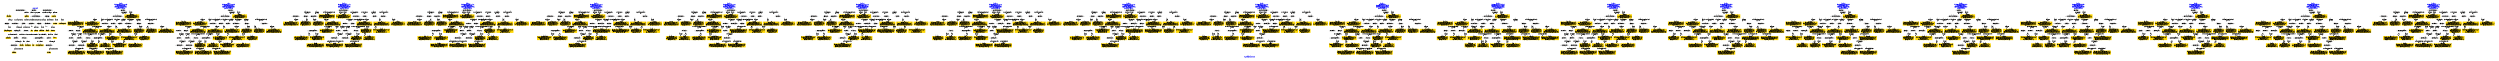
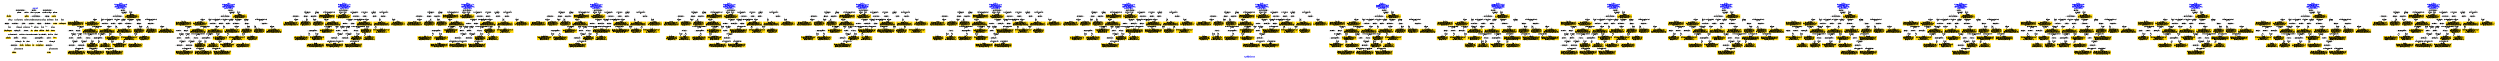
none -> (15, 13)
